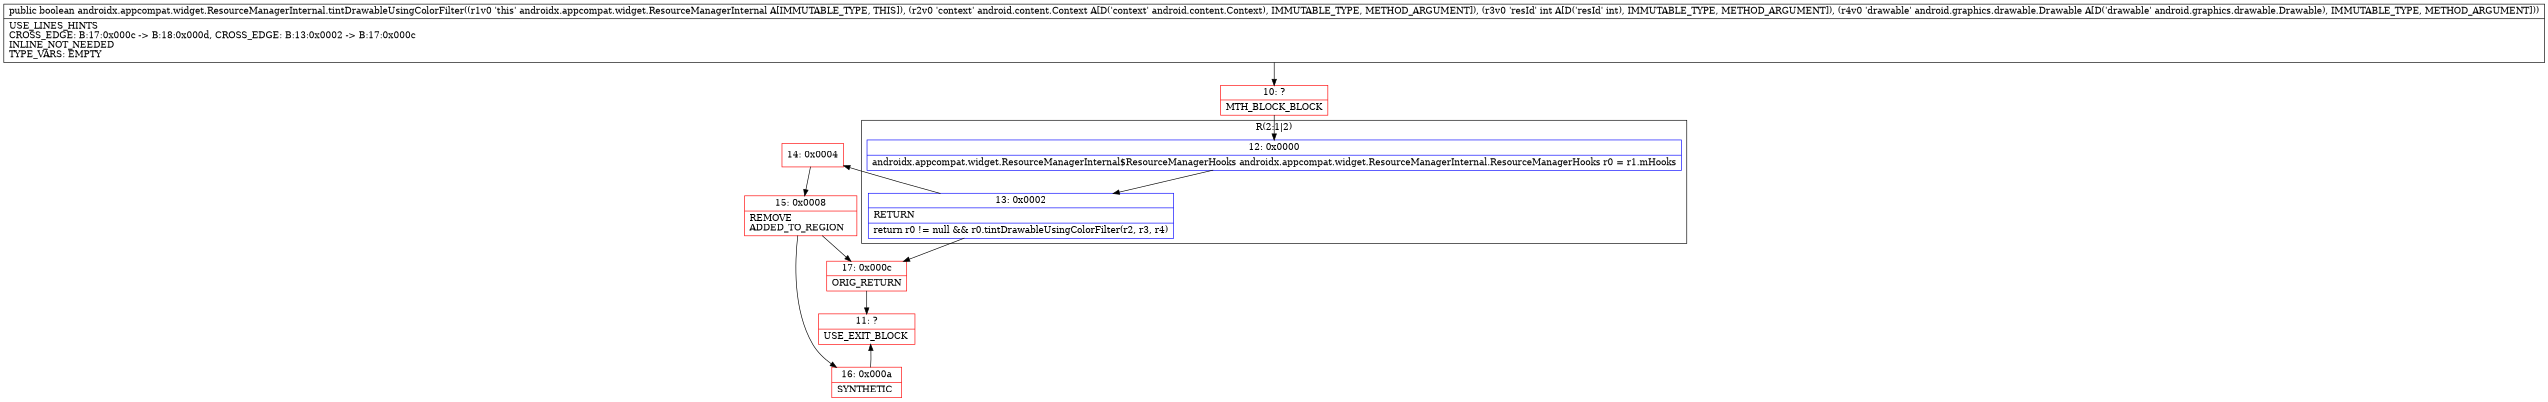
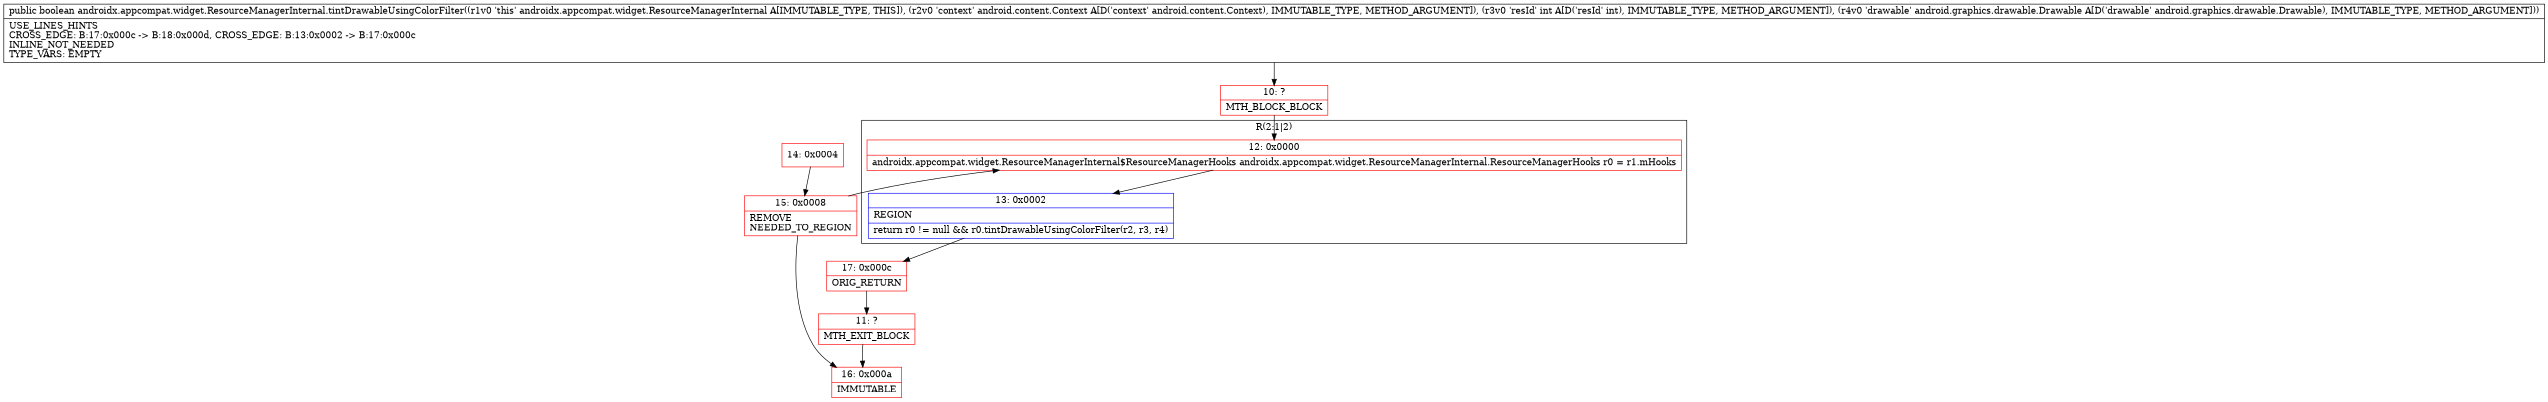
(1274, 155) -> (1274, 155)
(895, 181) -> none
(894, 215) -> (893, 215)
(797, 228) -> (801, 228)
(834, 246) -> (920, 181)
(866, 336) -> (867, 336)
(871, 359) -> (862, 353)
(865, 390) -> (867, 390)
